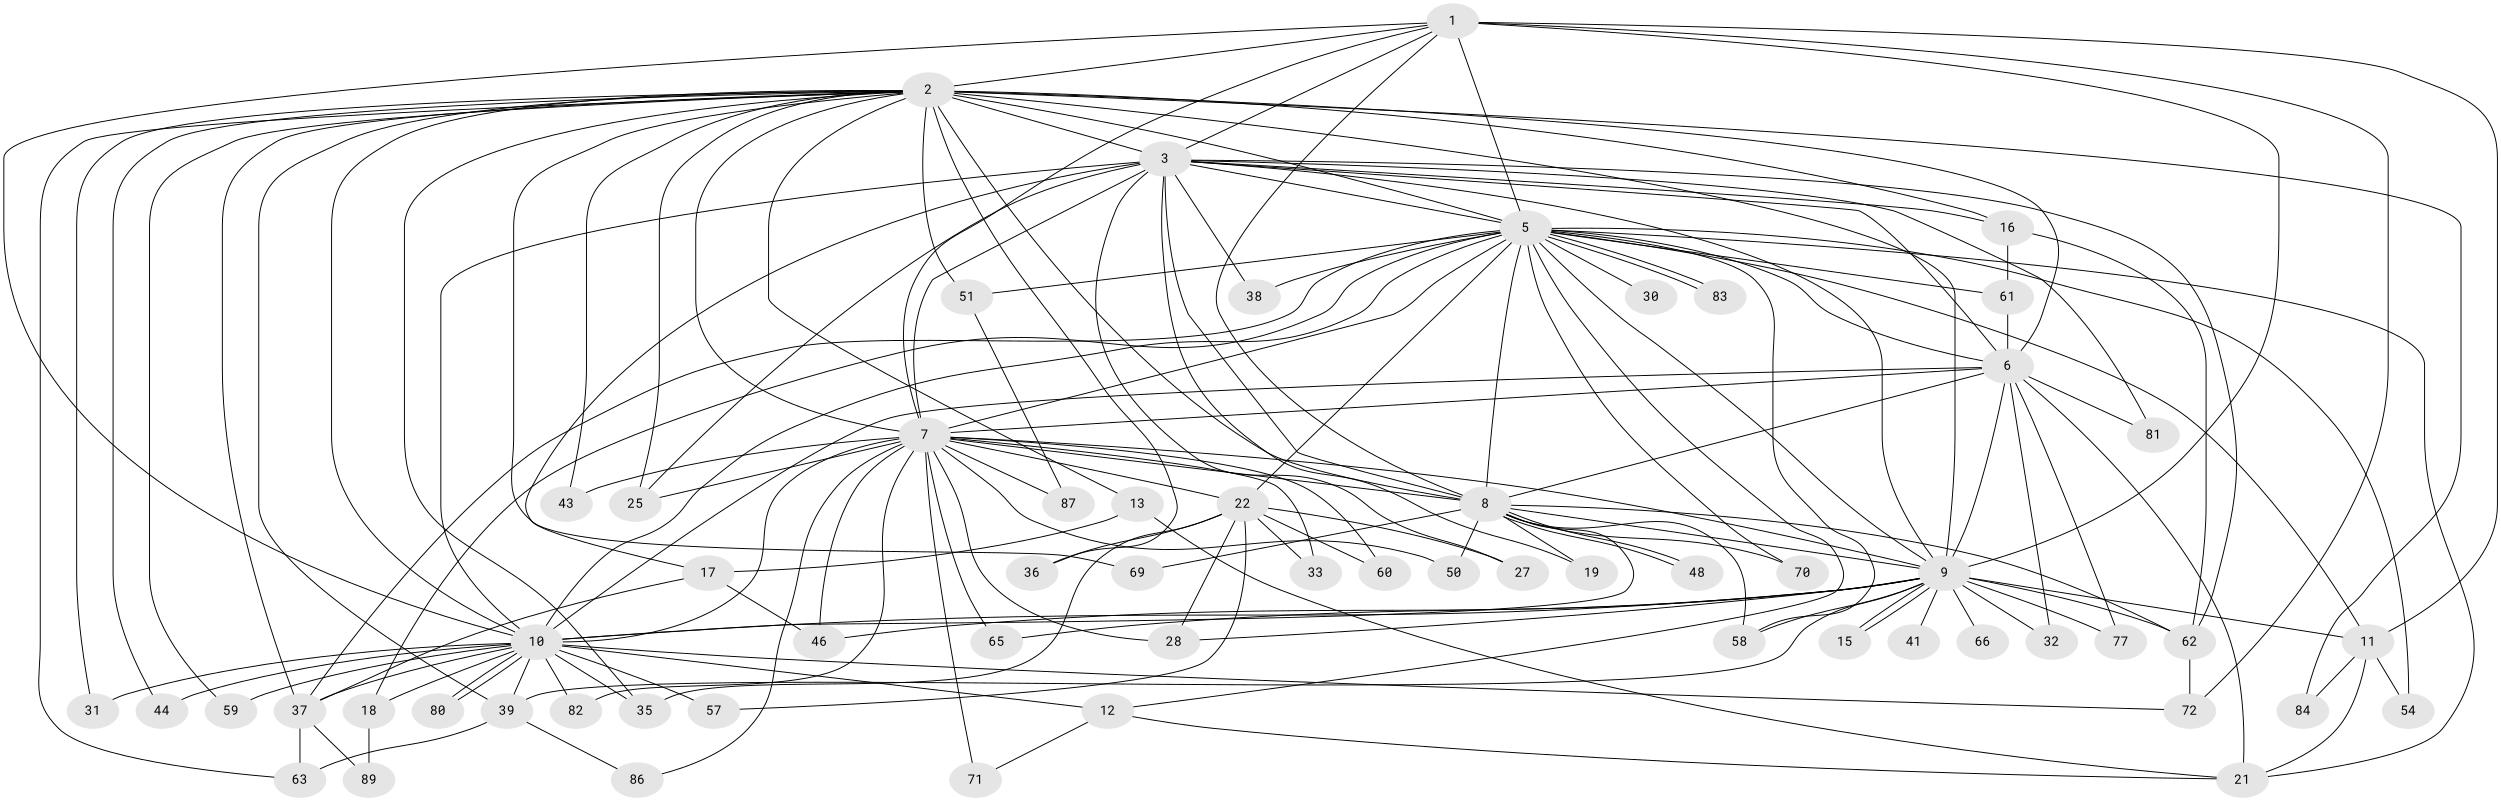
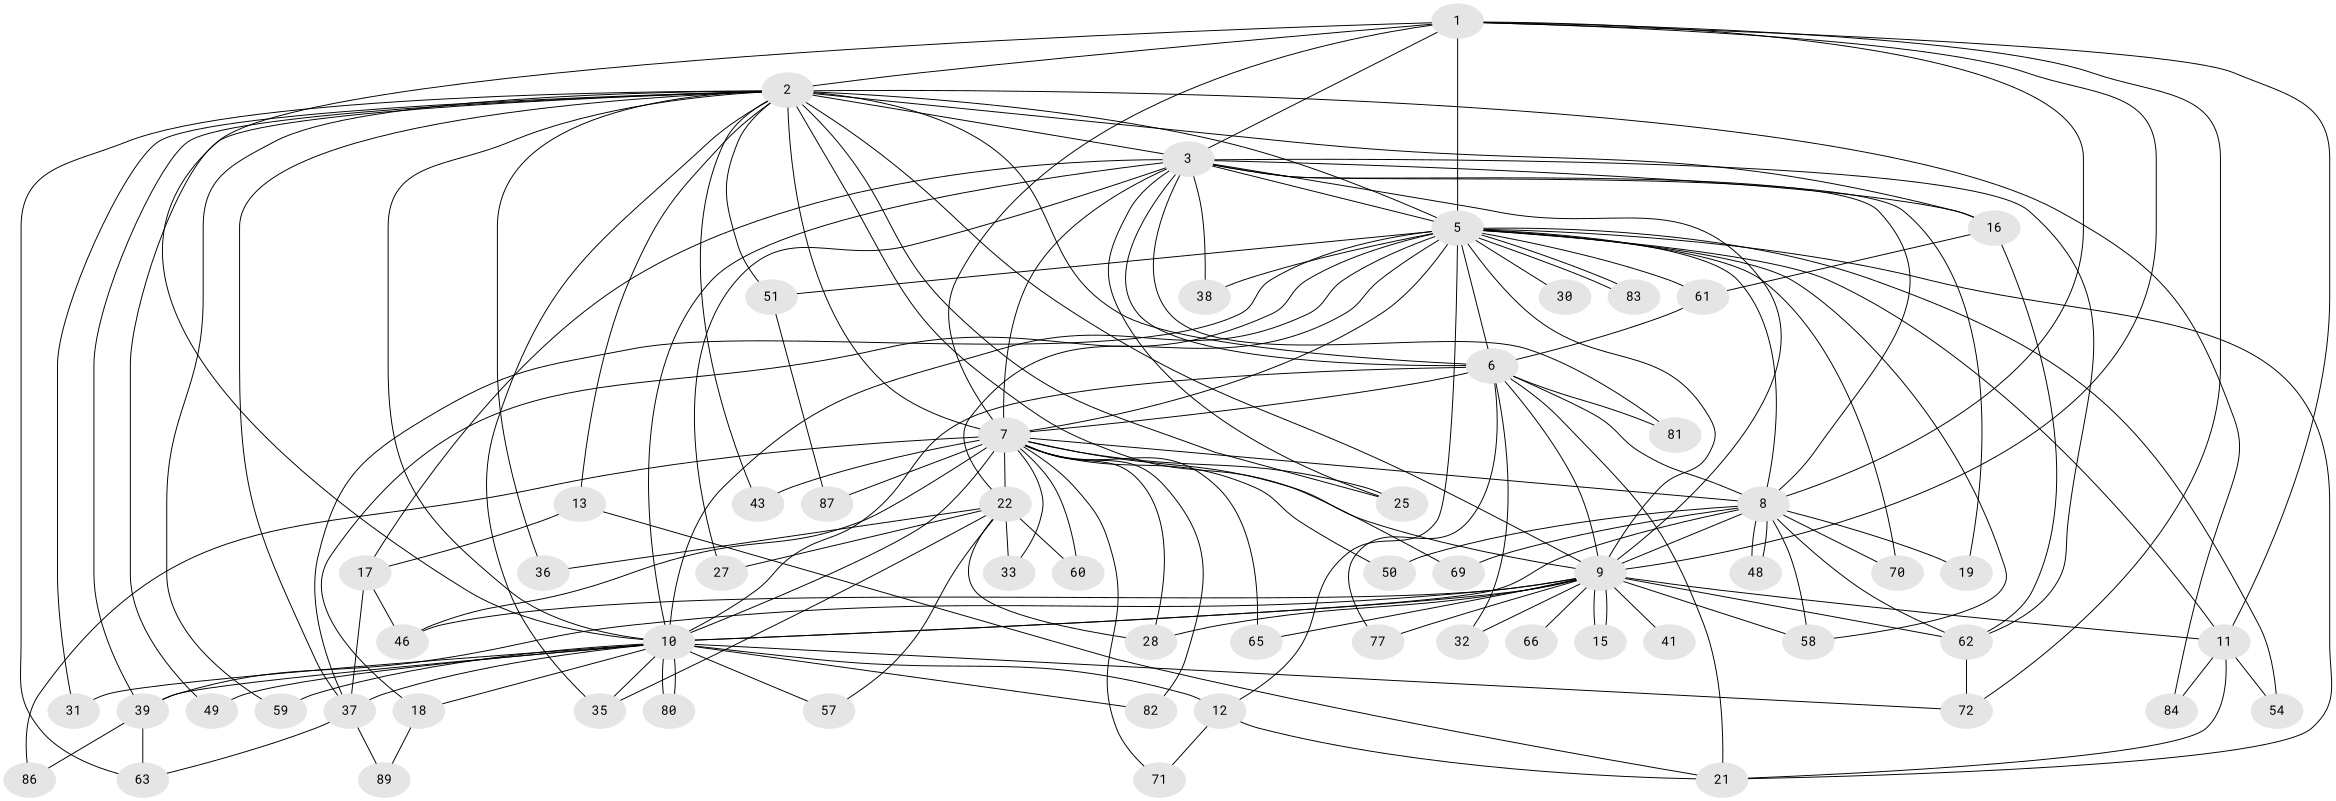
(1154, 368) -> none
(162, 711) -> (212, 711)
